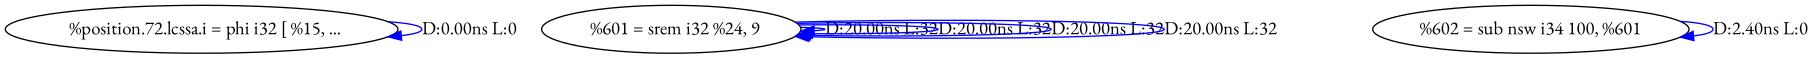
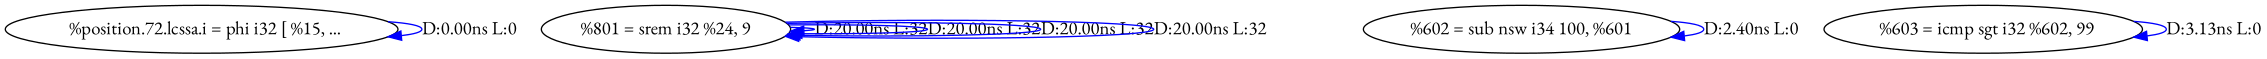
(671, 29) -> (666, 29)
none -> (1983, 29)
